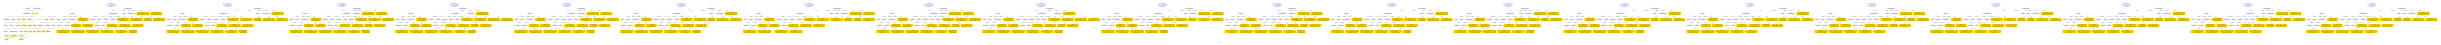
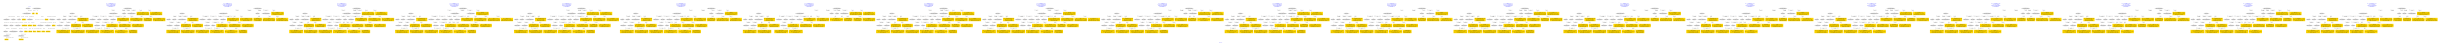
(54, 26) -> (54, 26)
(14, 36) -> none
